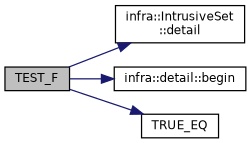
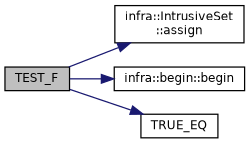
(180, 24) -> (179, 24)
(180, 79) -> (179, 79)
